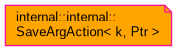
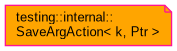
(88, 25) -> (88, 25)
